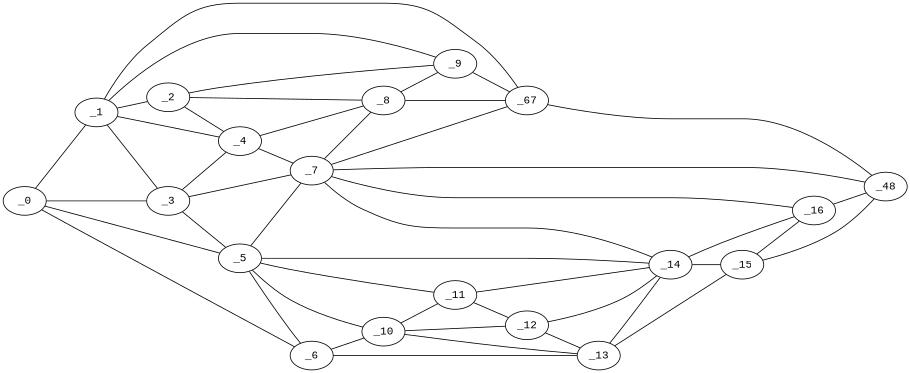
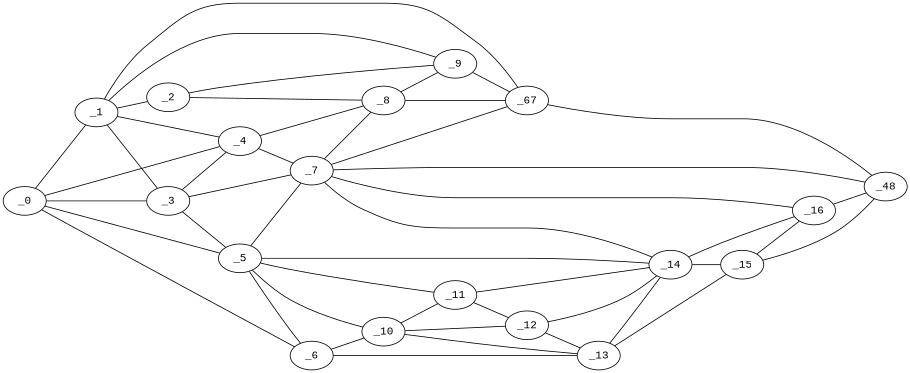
(204, 119) -> (132, 171)
